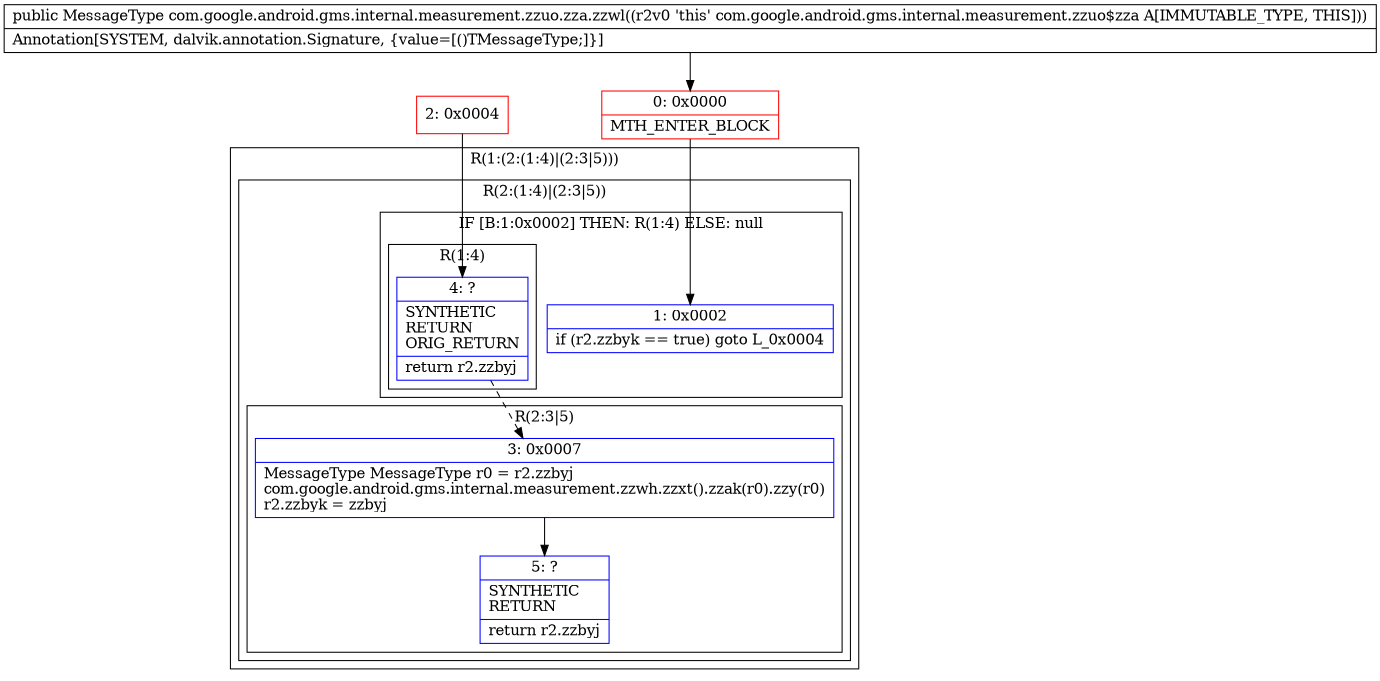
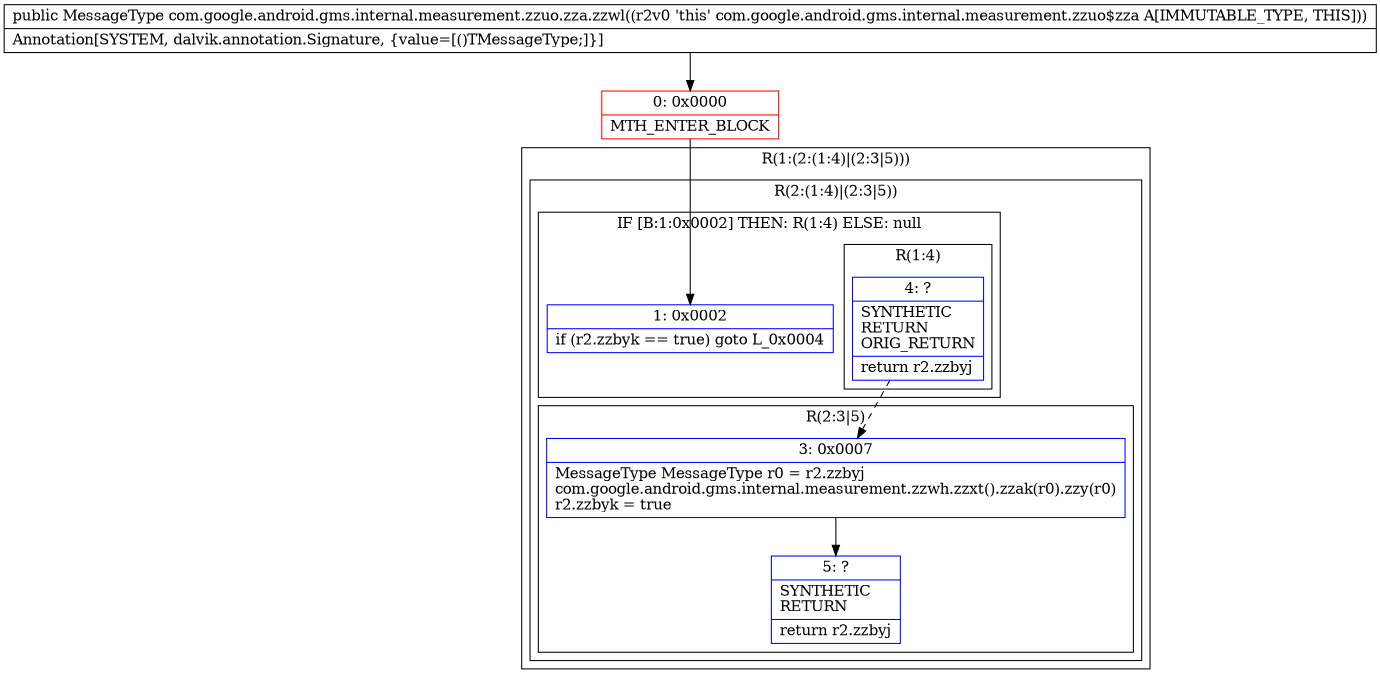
(462, 115) -> none
(326, 505) -> (613, 505)
